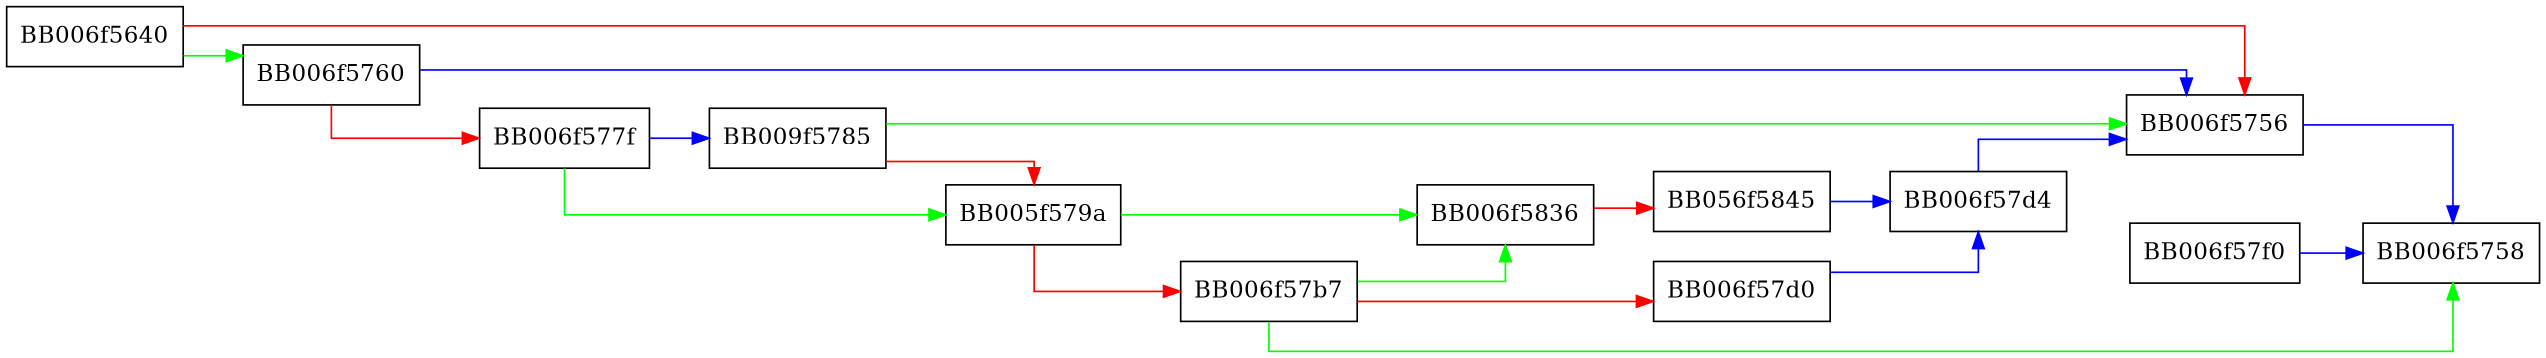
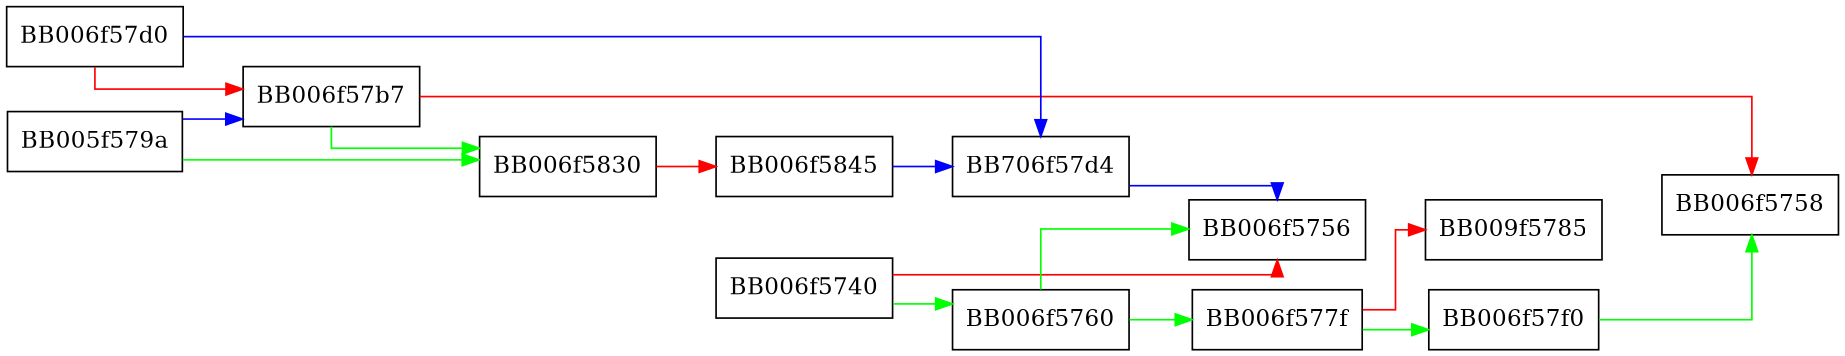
(95, 37) -> (804, 288)
(1308, 70) -> (1076, 229)
(1498, 124) -> none
(2419, 125) -> none
(380, 138) -> (1152, 320)
(671, 138) -> (1396, 280)
(963, 162) -> none
(1742, 201) -> (804, 167)
(1978, 201) -> (1041, 167)
(724, 215) -> (1387, 330)
(1505, 215) -> (568, 167)
(2323, 253) -> (1709, 320)
(1076, 291) -> (204, 119)
(1497, 301) -> (149, 89)
(1872, 351) -> (1117, 97)
